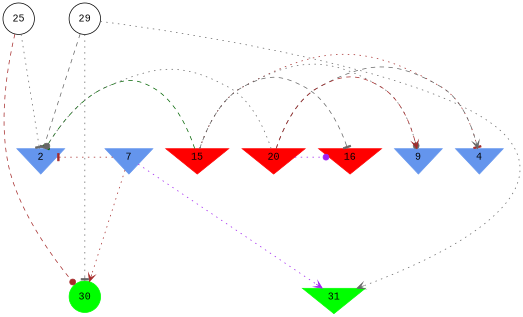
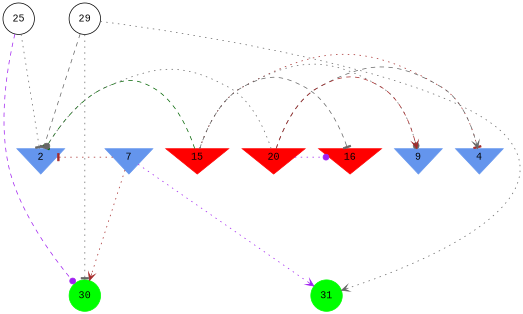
(9, 165) -> (9, 164)
(334, 297) -> (327, 296)
